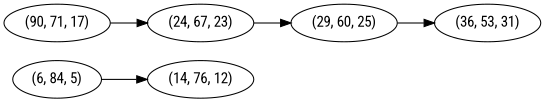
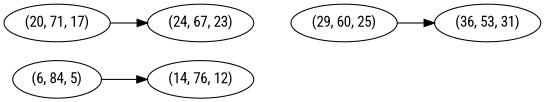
(57, 23) -> (57, 23)
(267, 23) -> none
